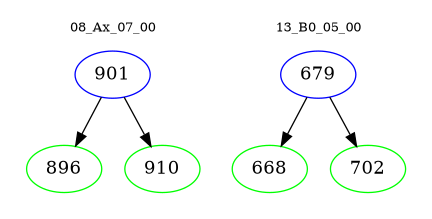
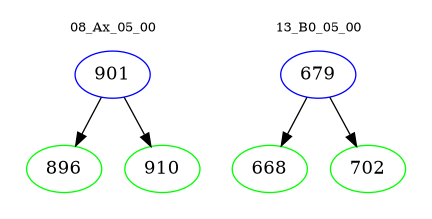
(113, 28) -> (113, 28)
